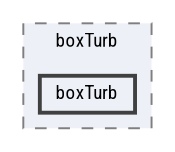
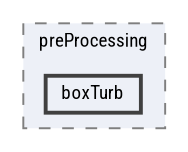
(87, 42) -> (94, 42)
